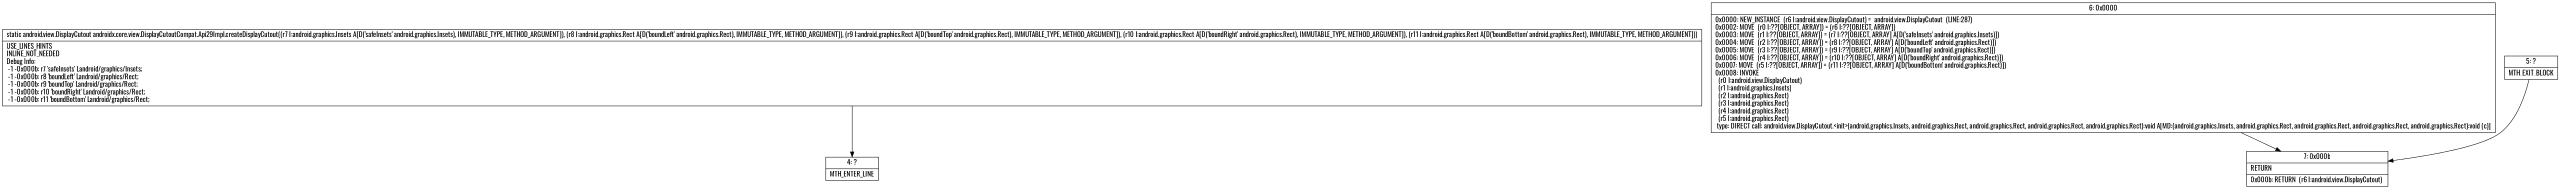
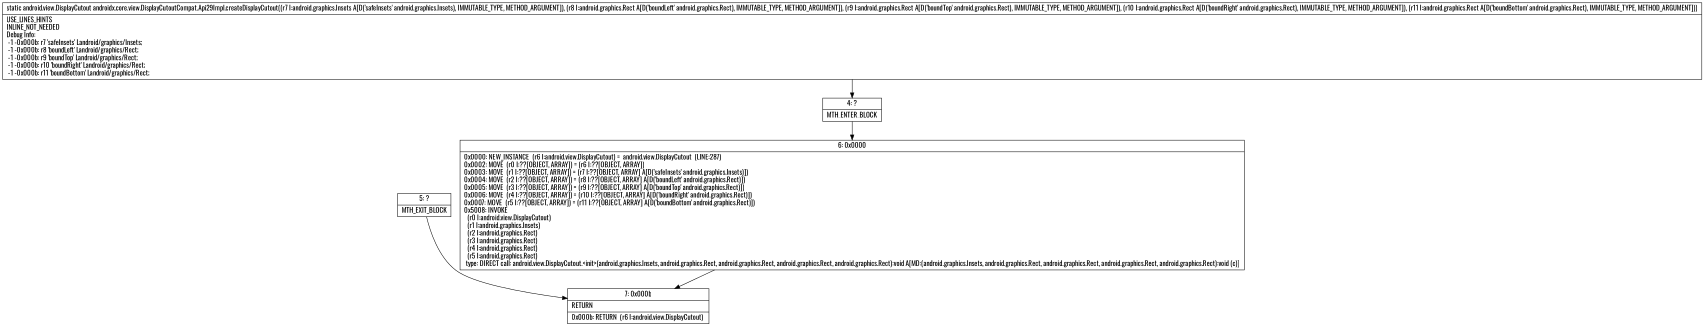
(1739, 73) -> (487, 211)
none -> (852, 128)
(852, 174) -> (852, 115)
